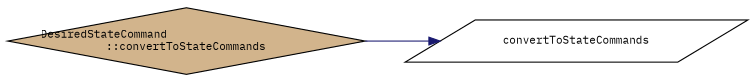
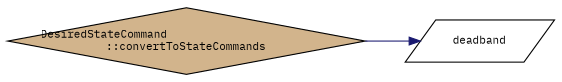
(576, 41) -> (480, 41)
